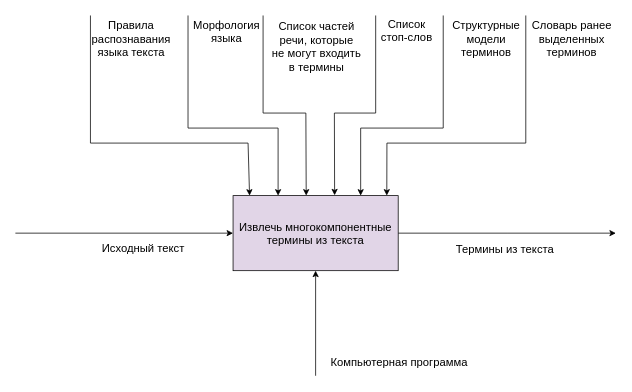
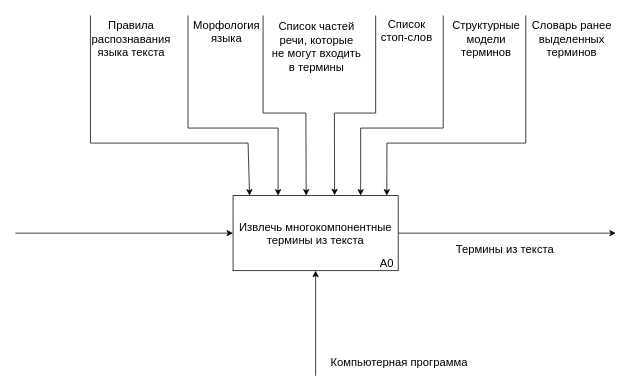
(315, 233) -> (315, 233)
(143, 248) -> none
none -> (387, 263)
